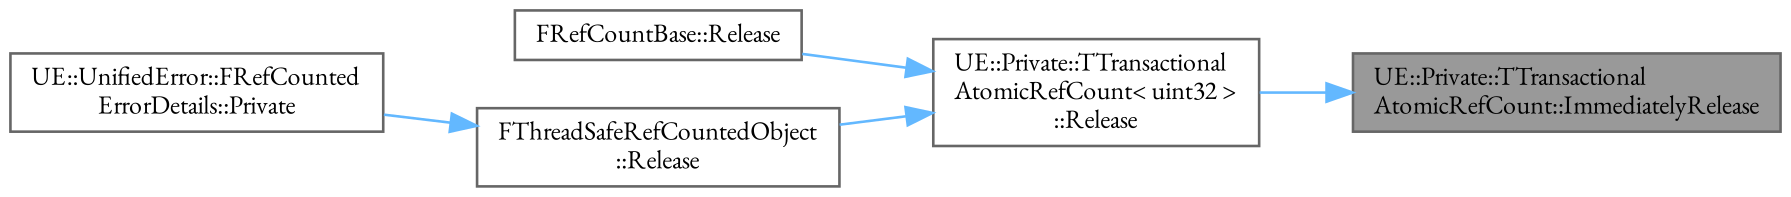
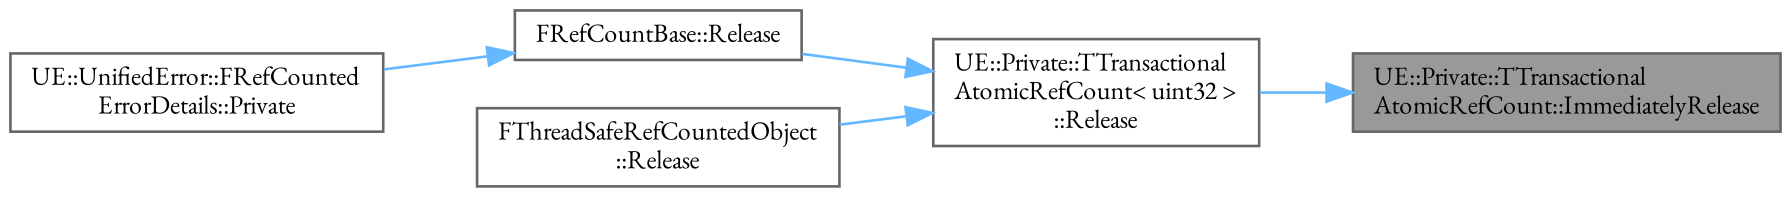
(417, 119) -> (436, 63)
